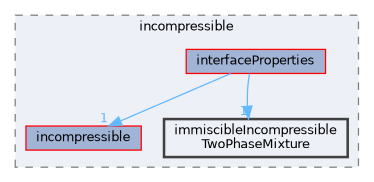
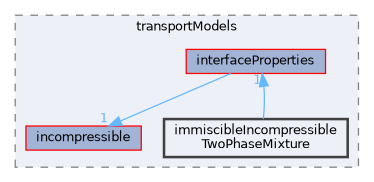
(187, 27) -> (187, 27)
(248, 90) -> (264, 103)
